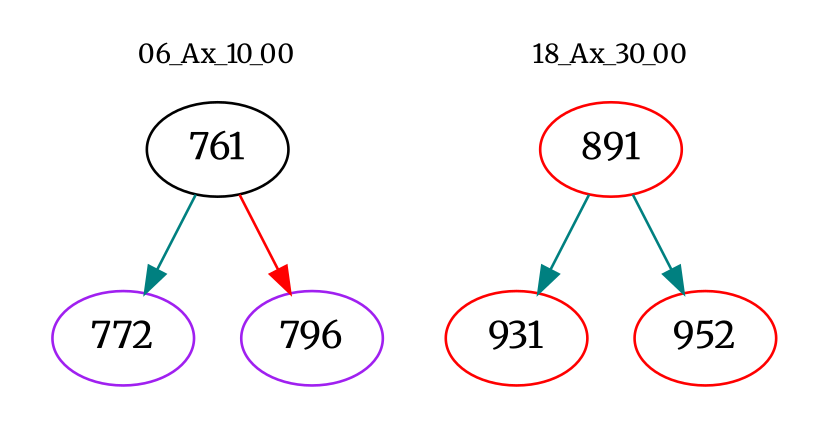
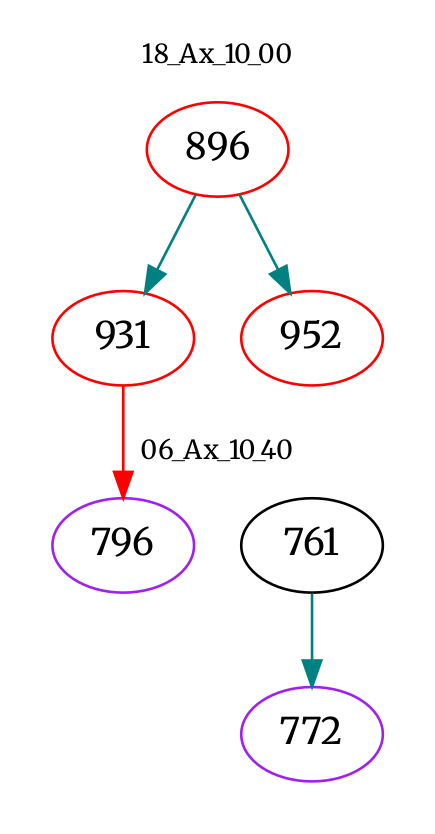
(218, 56) -> (218, 452)
(611, 56) -> (218, 56)
(611, 149) -> (218, 149)
(259, 232) -> (123, 443)
